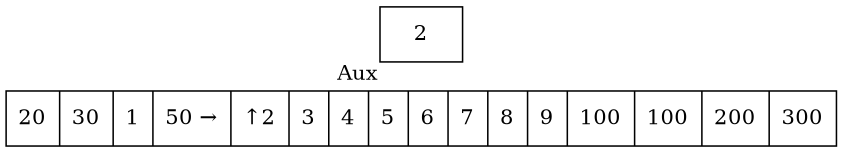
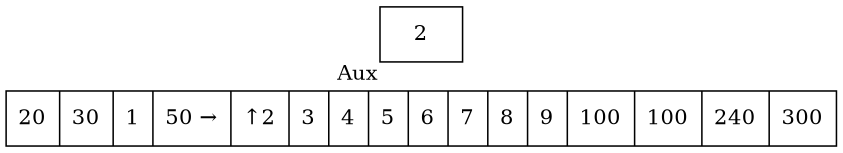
(736, 118) -> (736, 118)
